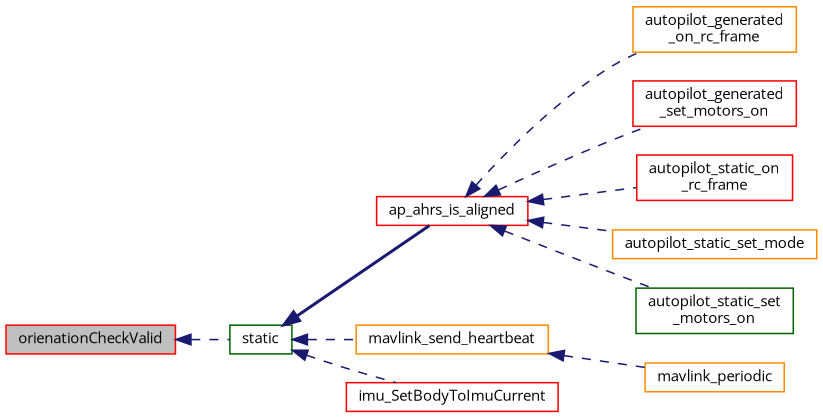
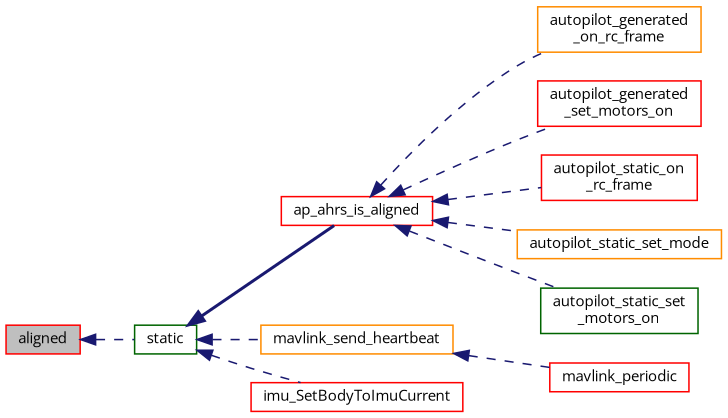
(91, 340) -> (43, 340)
(715, 377) -> (619, 377)
